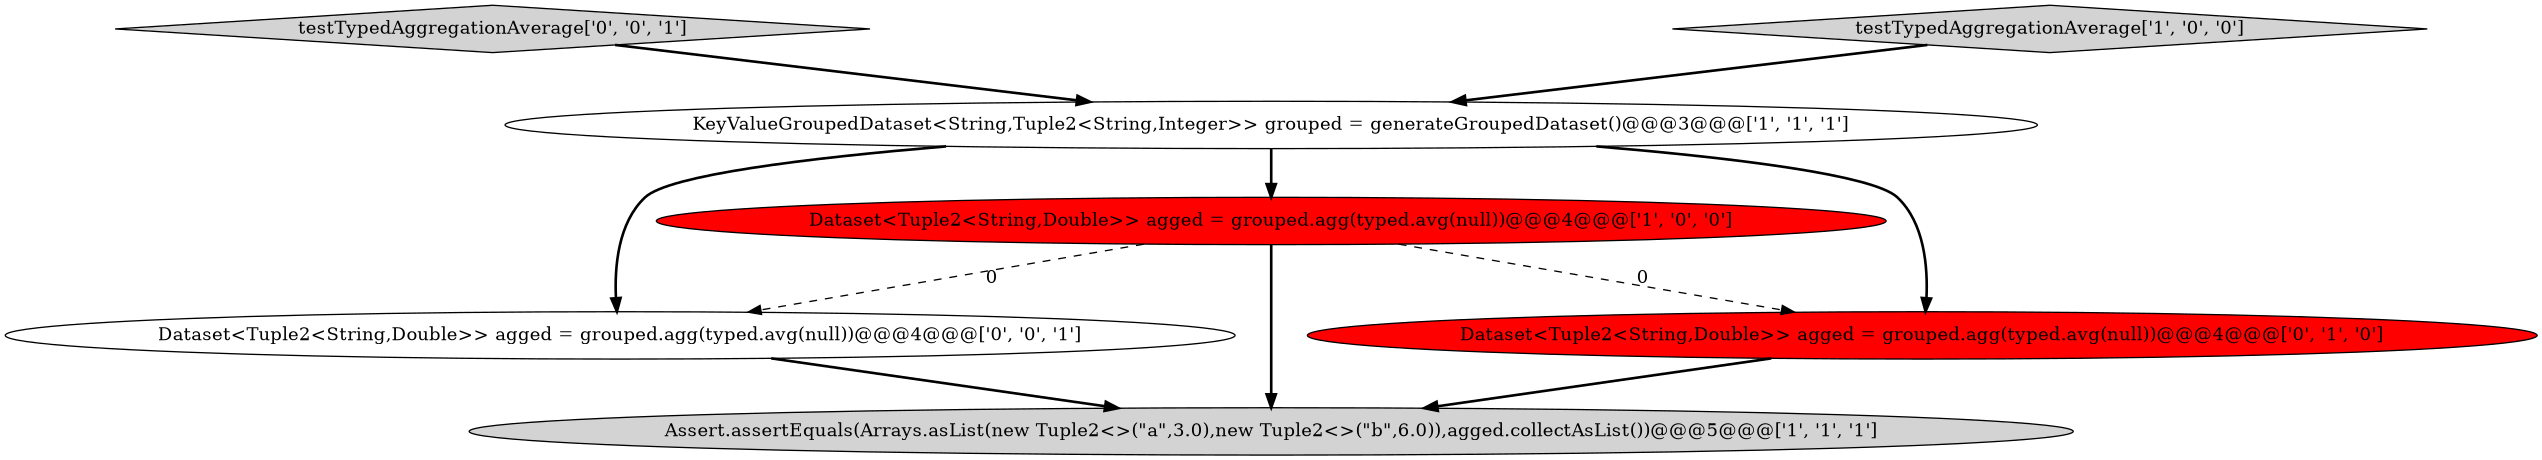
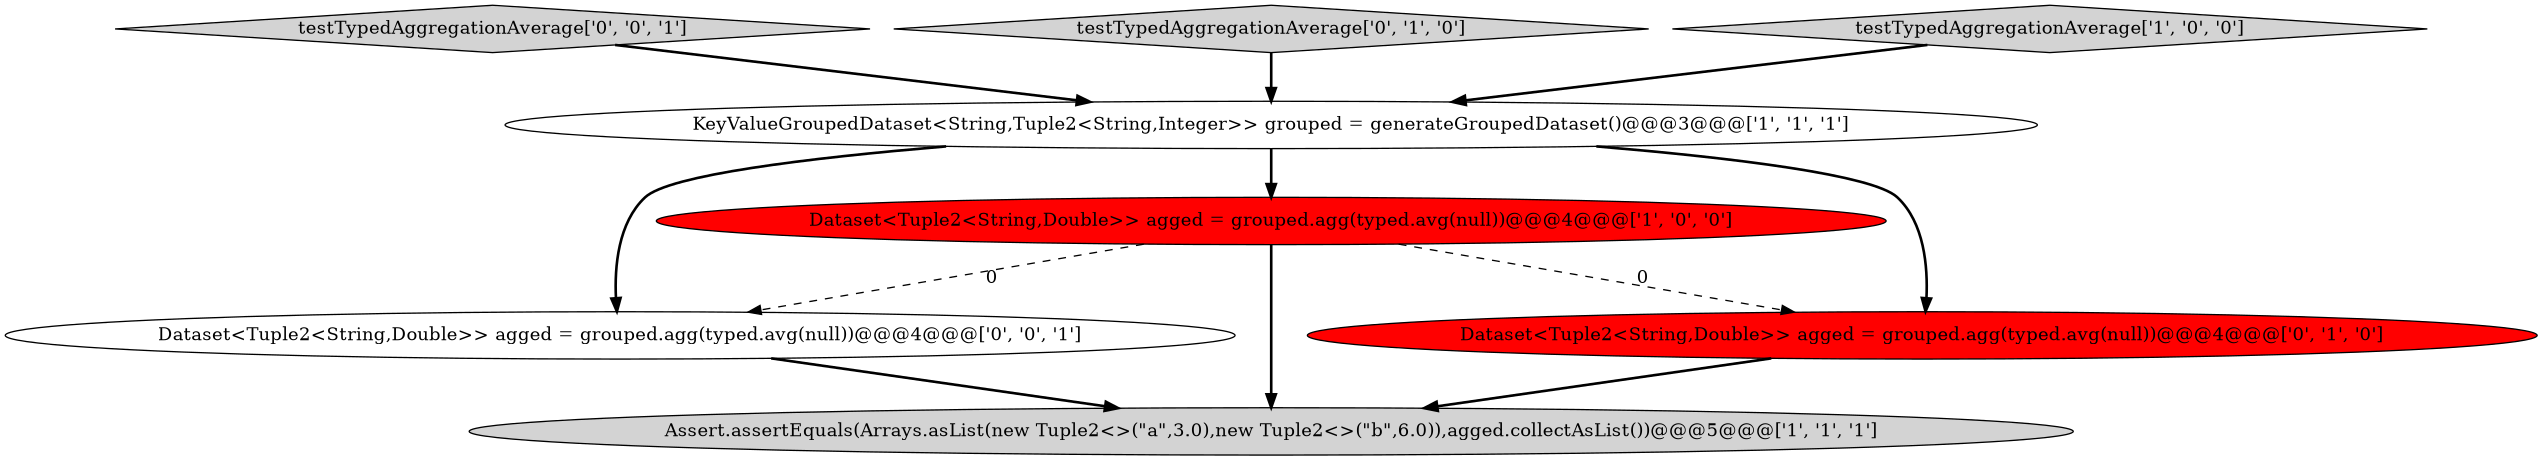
none -> (1271, 29)
